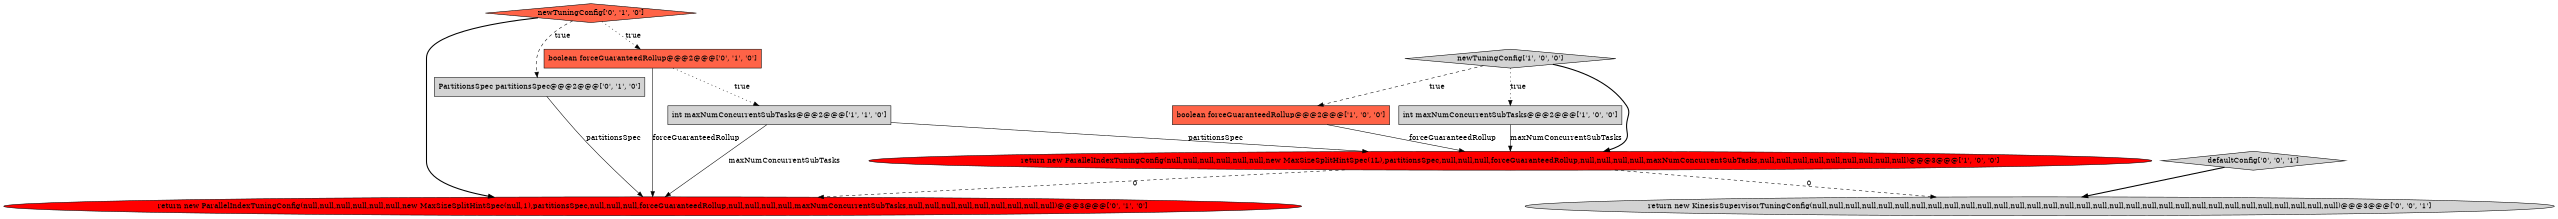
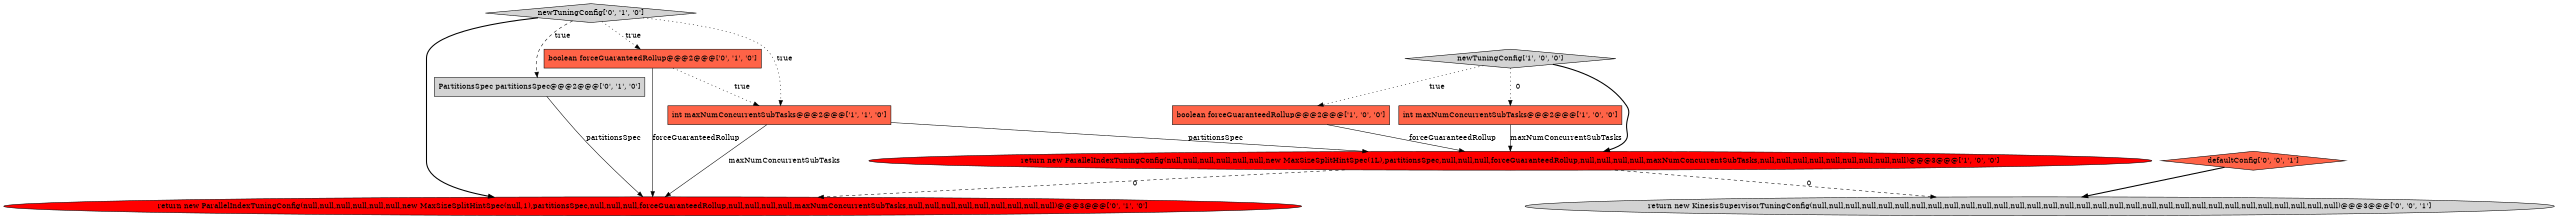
(591, 13) -> (591, 13)
none -> (733, 34)
(1403, 85) -> (1403, 85)
(1518, 87) -> (1518, 87)
(779, 115) -> (779, 115)
(1510, 115) -> (1510, 115)
(2253, 161) -> (2253, 161)
